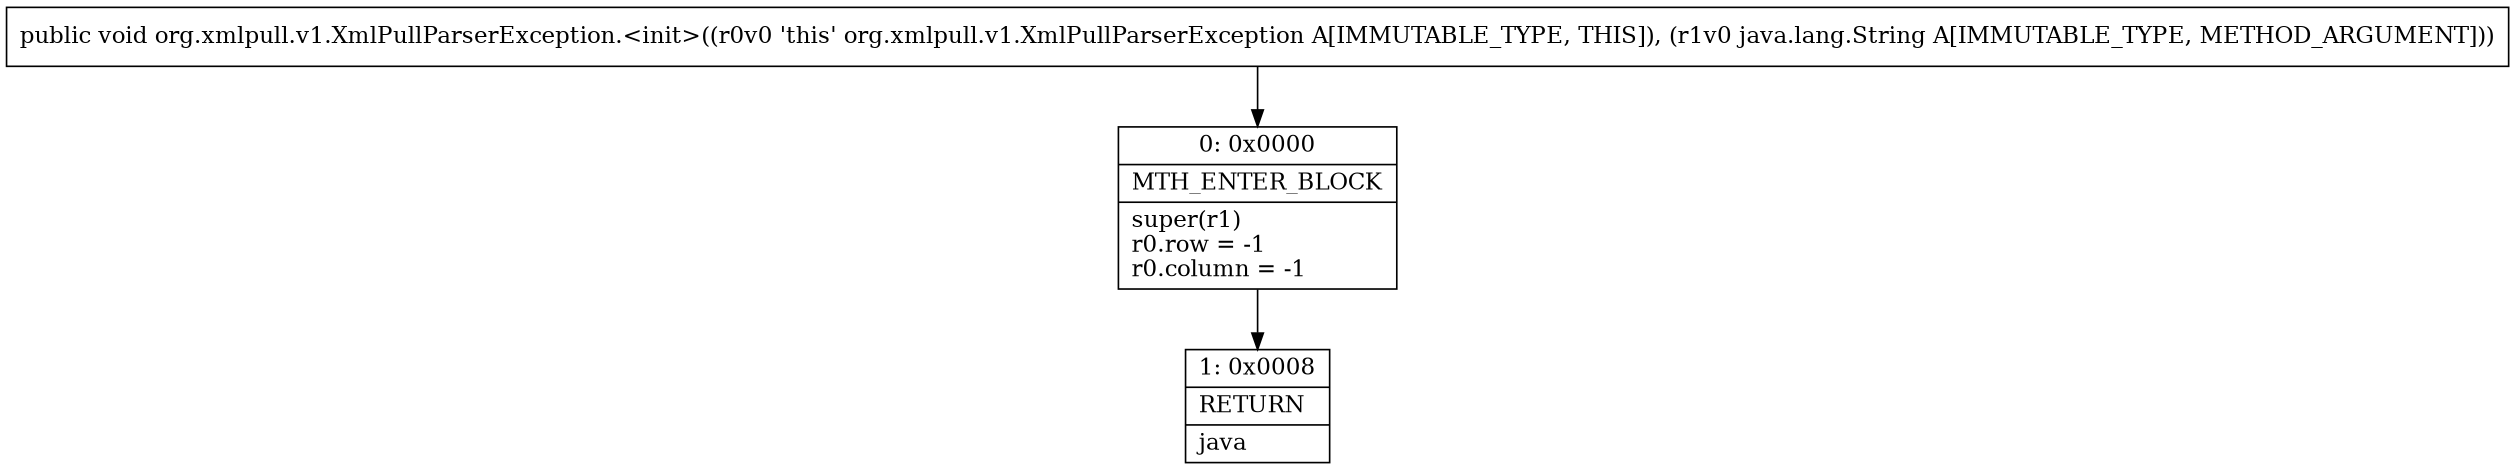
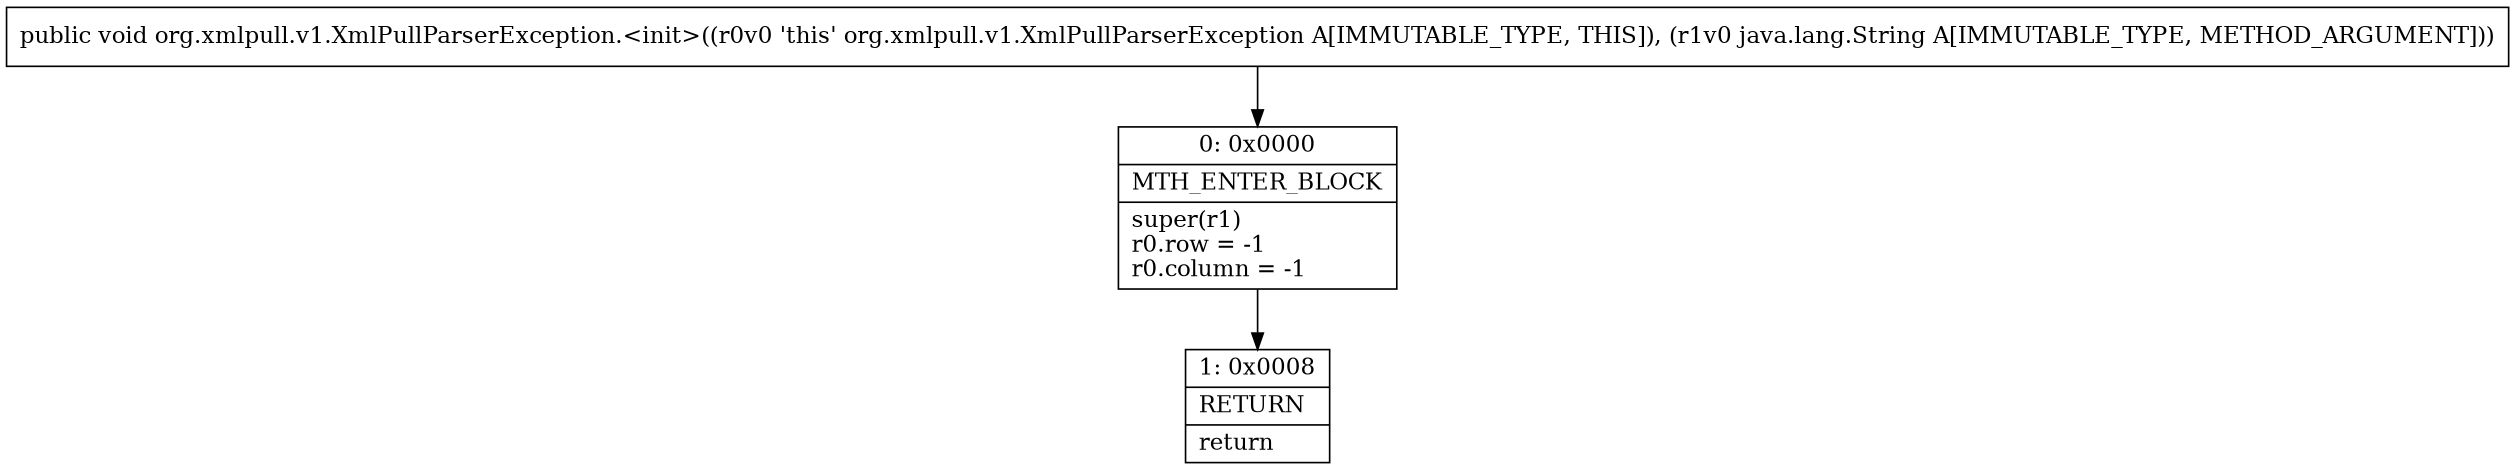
(1223, 443) -> (1236, 443)
